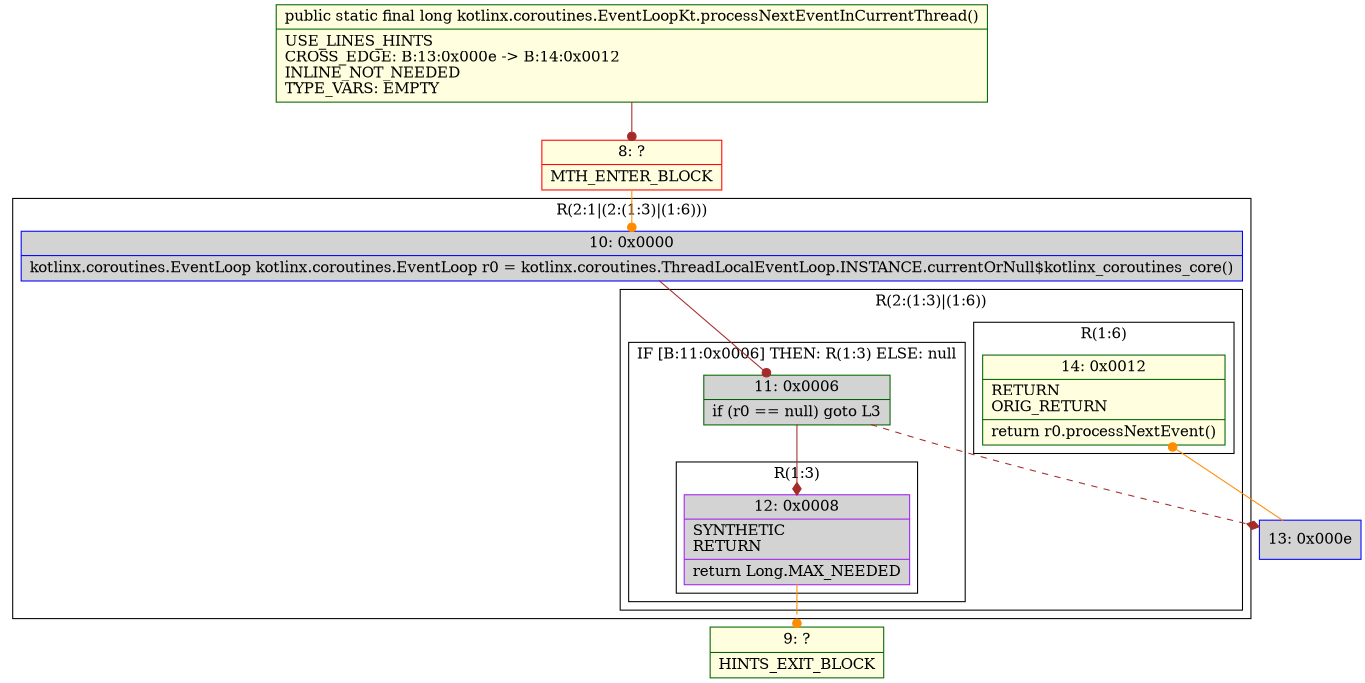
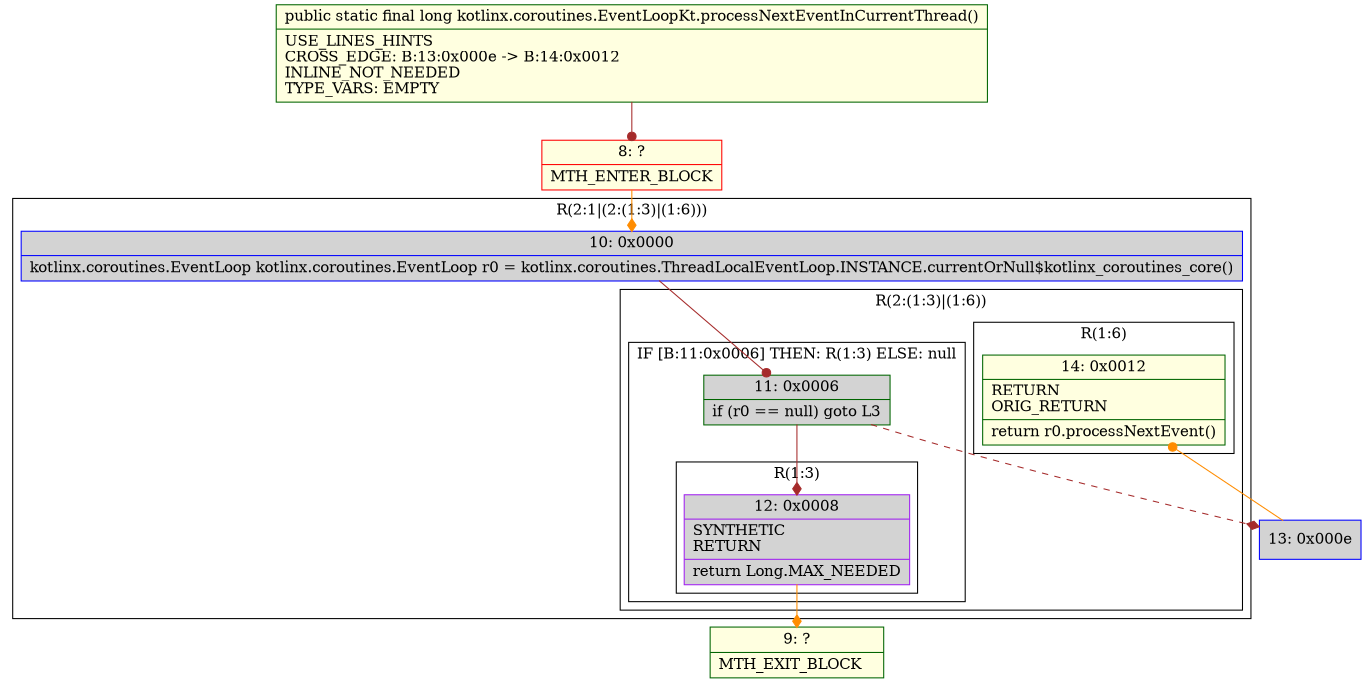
(632, 206) -> (632, 206)
(797, 599) -> (797, 599)
(797, 665) -> (791, 665)
